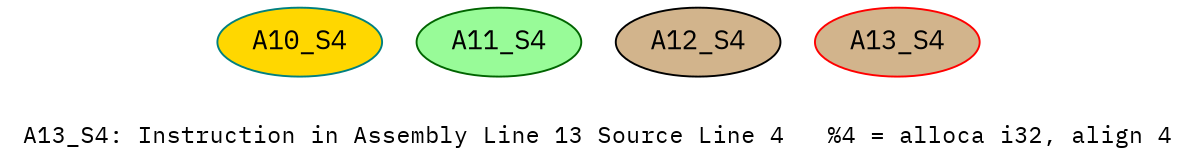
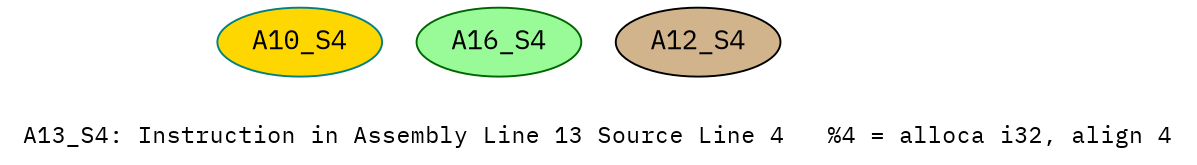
(499, 42) -> (499, 42)
(897, 42) -> none
